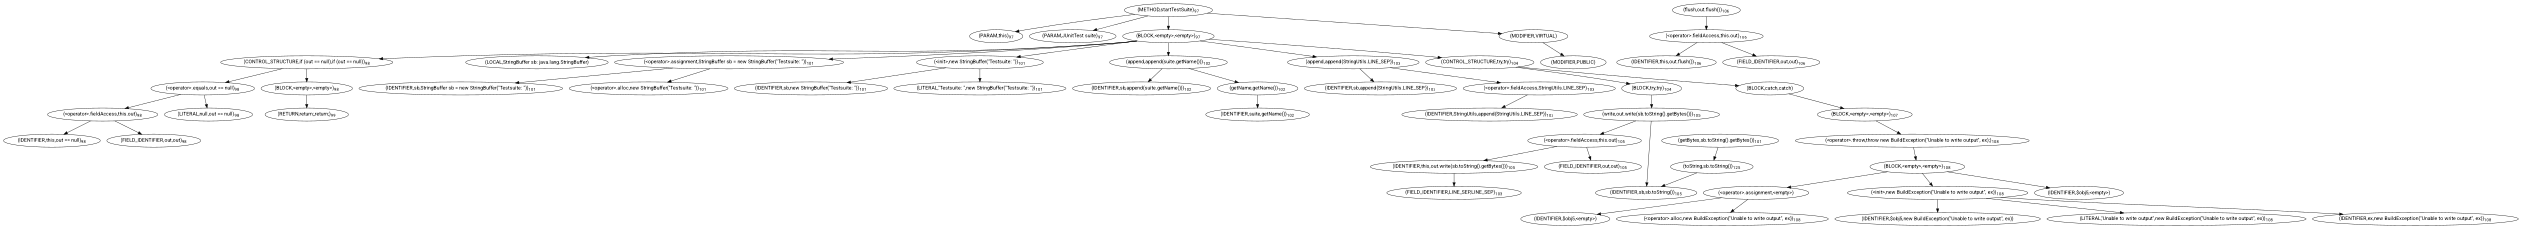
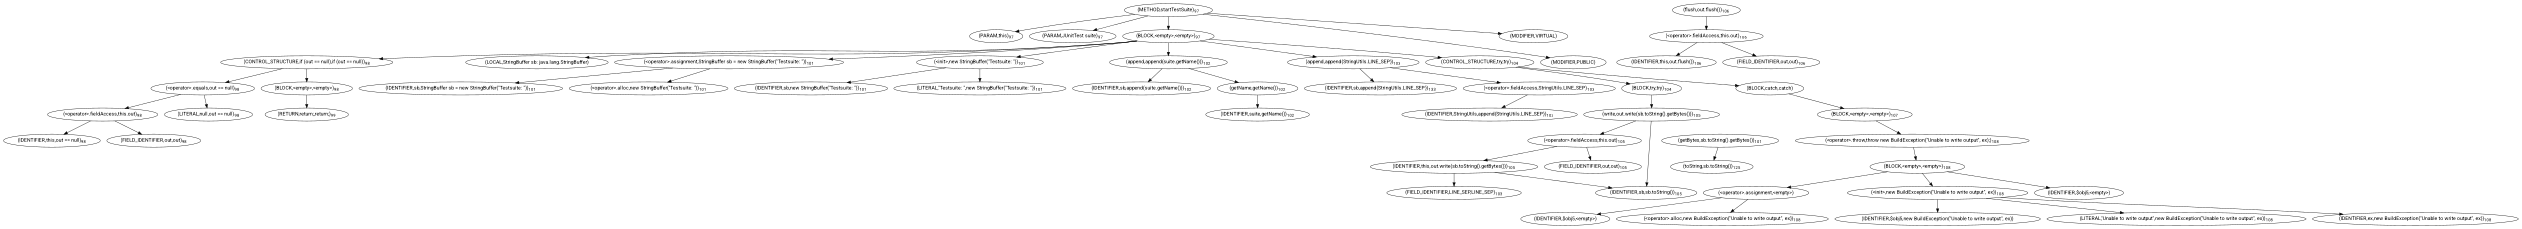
(1552, 48) -> (1375, 34)
(1432, 88) -> (1432, 88)
(1681, 179) -> (1552, 180)
